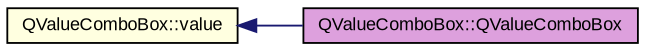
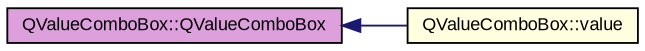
(280, 26) -> (384, 26)
